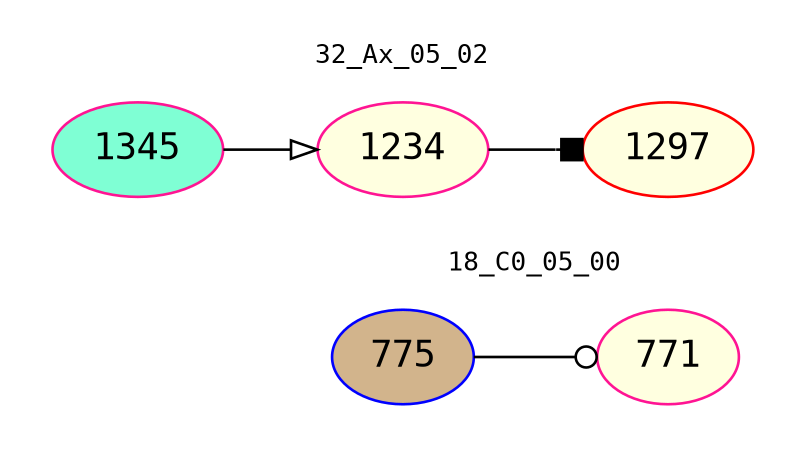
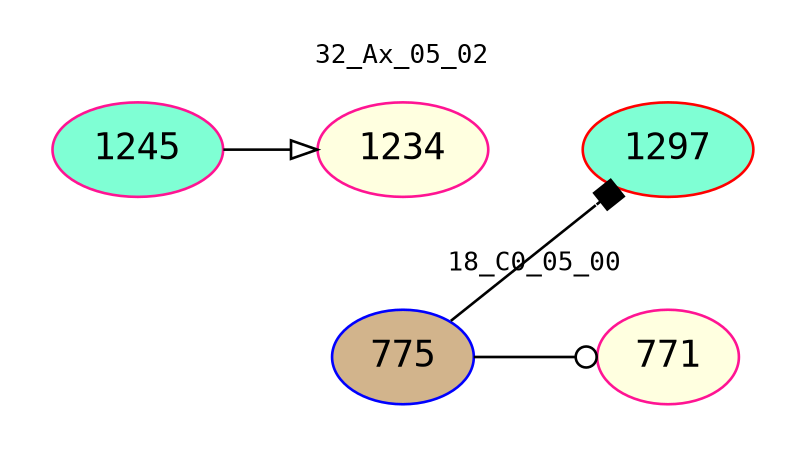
(138, 150) -> (138, 150)
(522, 150) -> (523, 263)
(668, 150) -> (668, 150)
